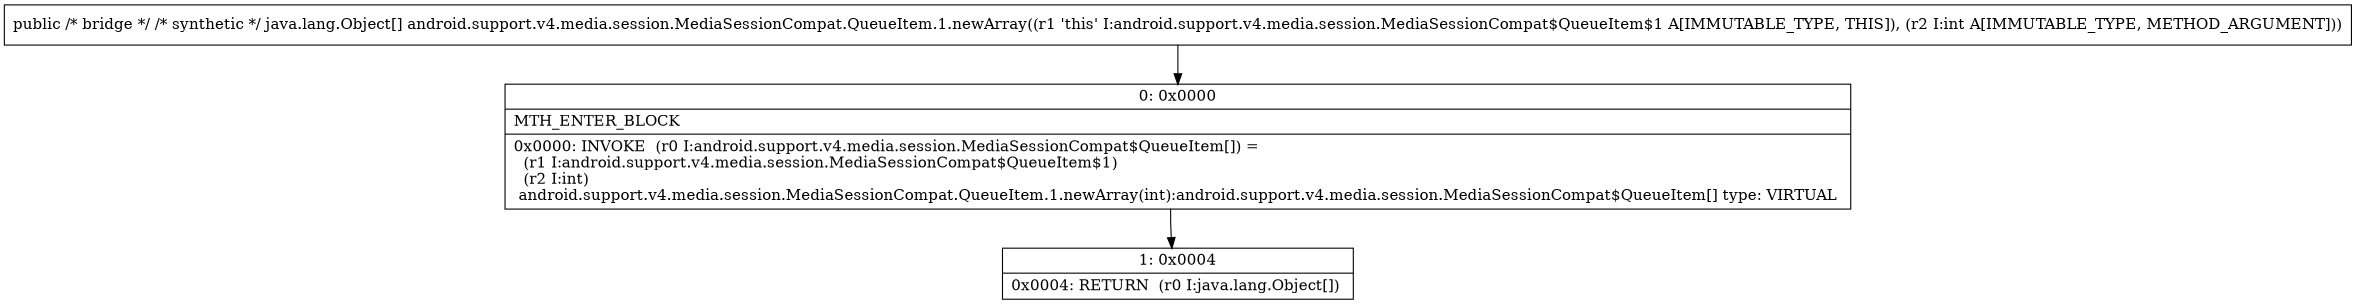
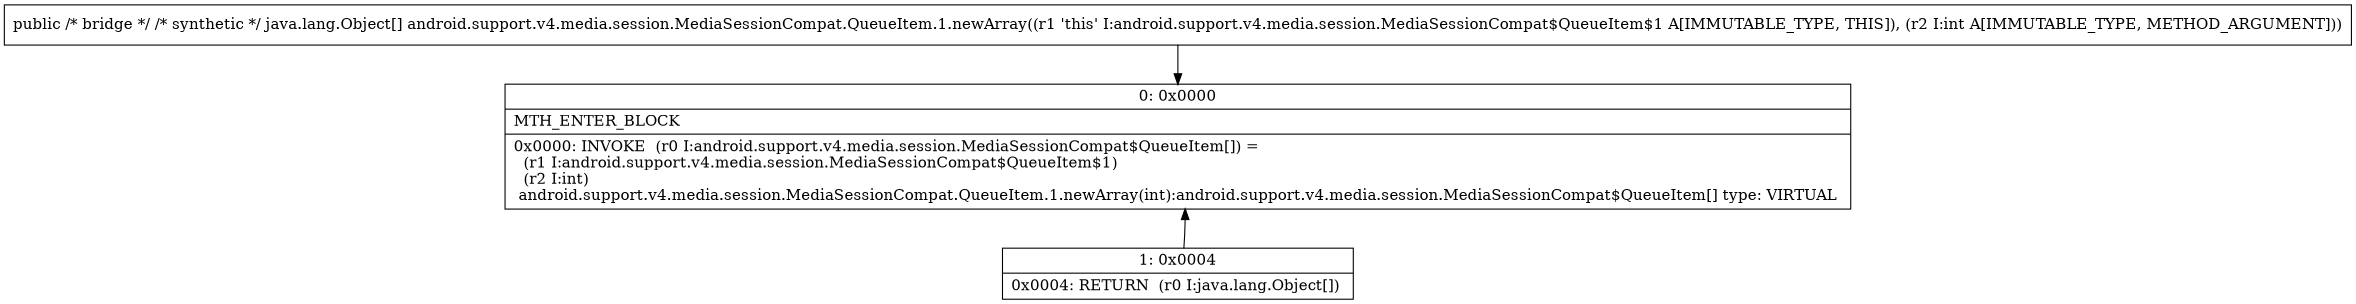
(1171, 223) -> (1185, 234)
